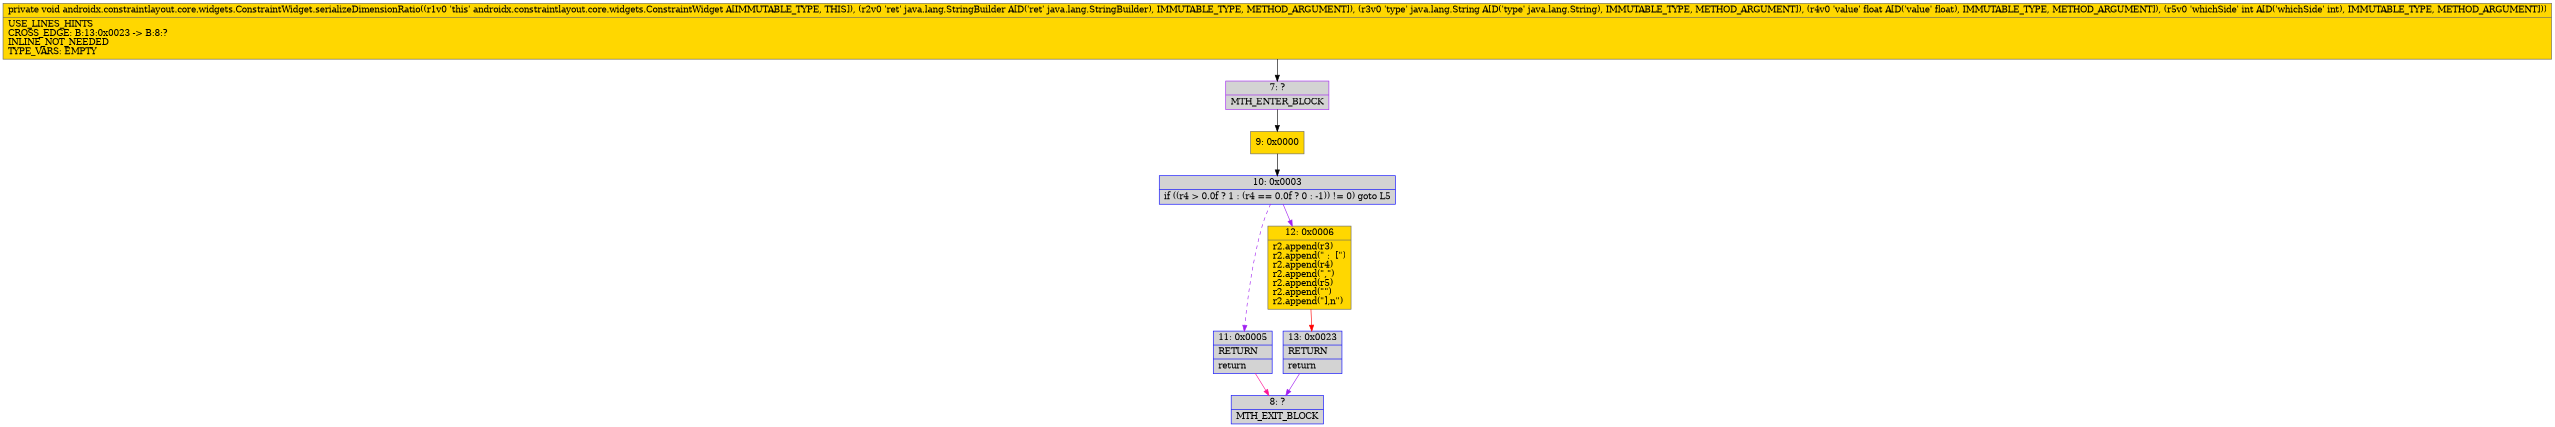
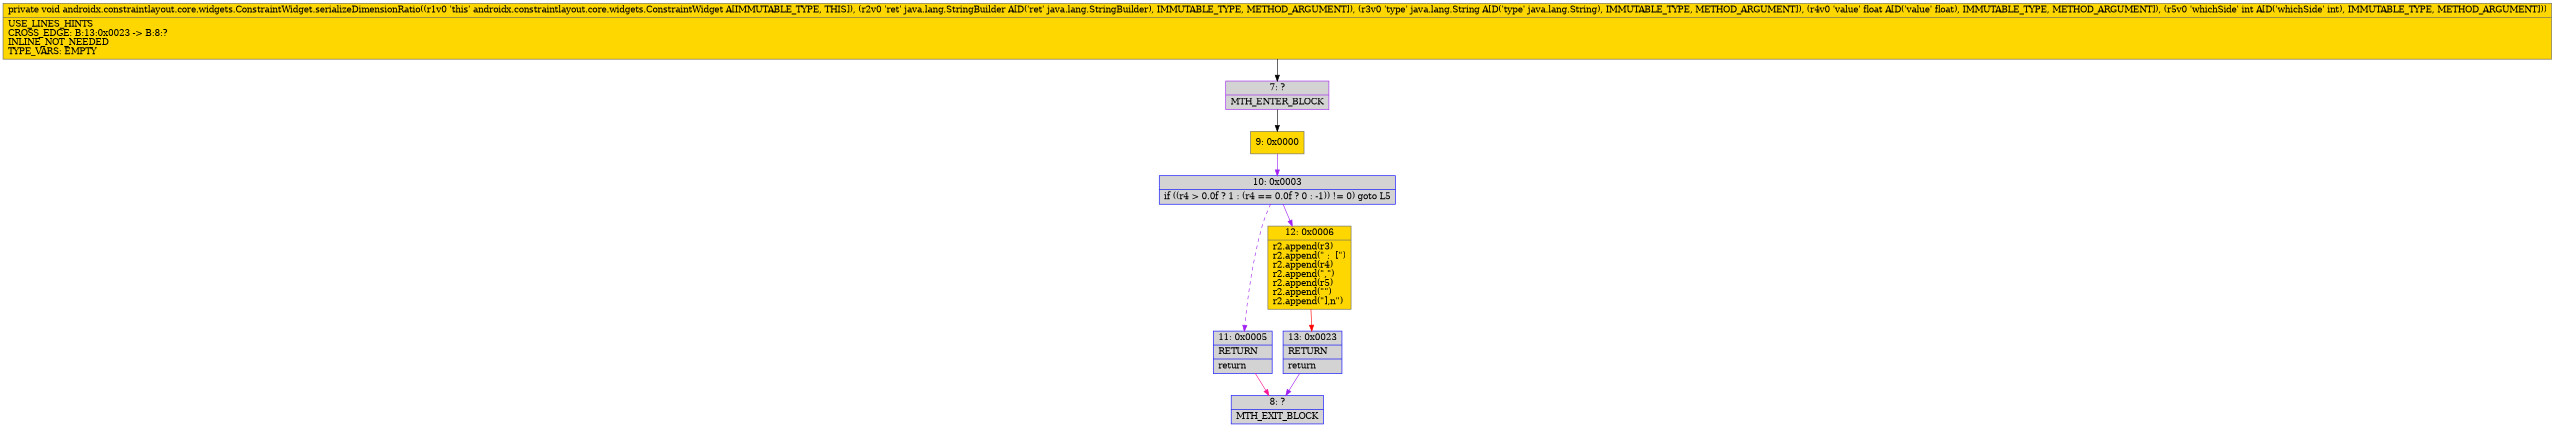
(1277, 162) -> (1277, 162)
